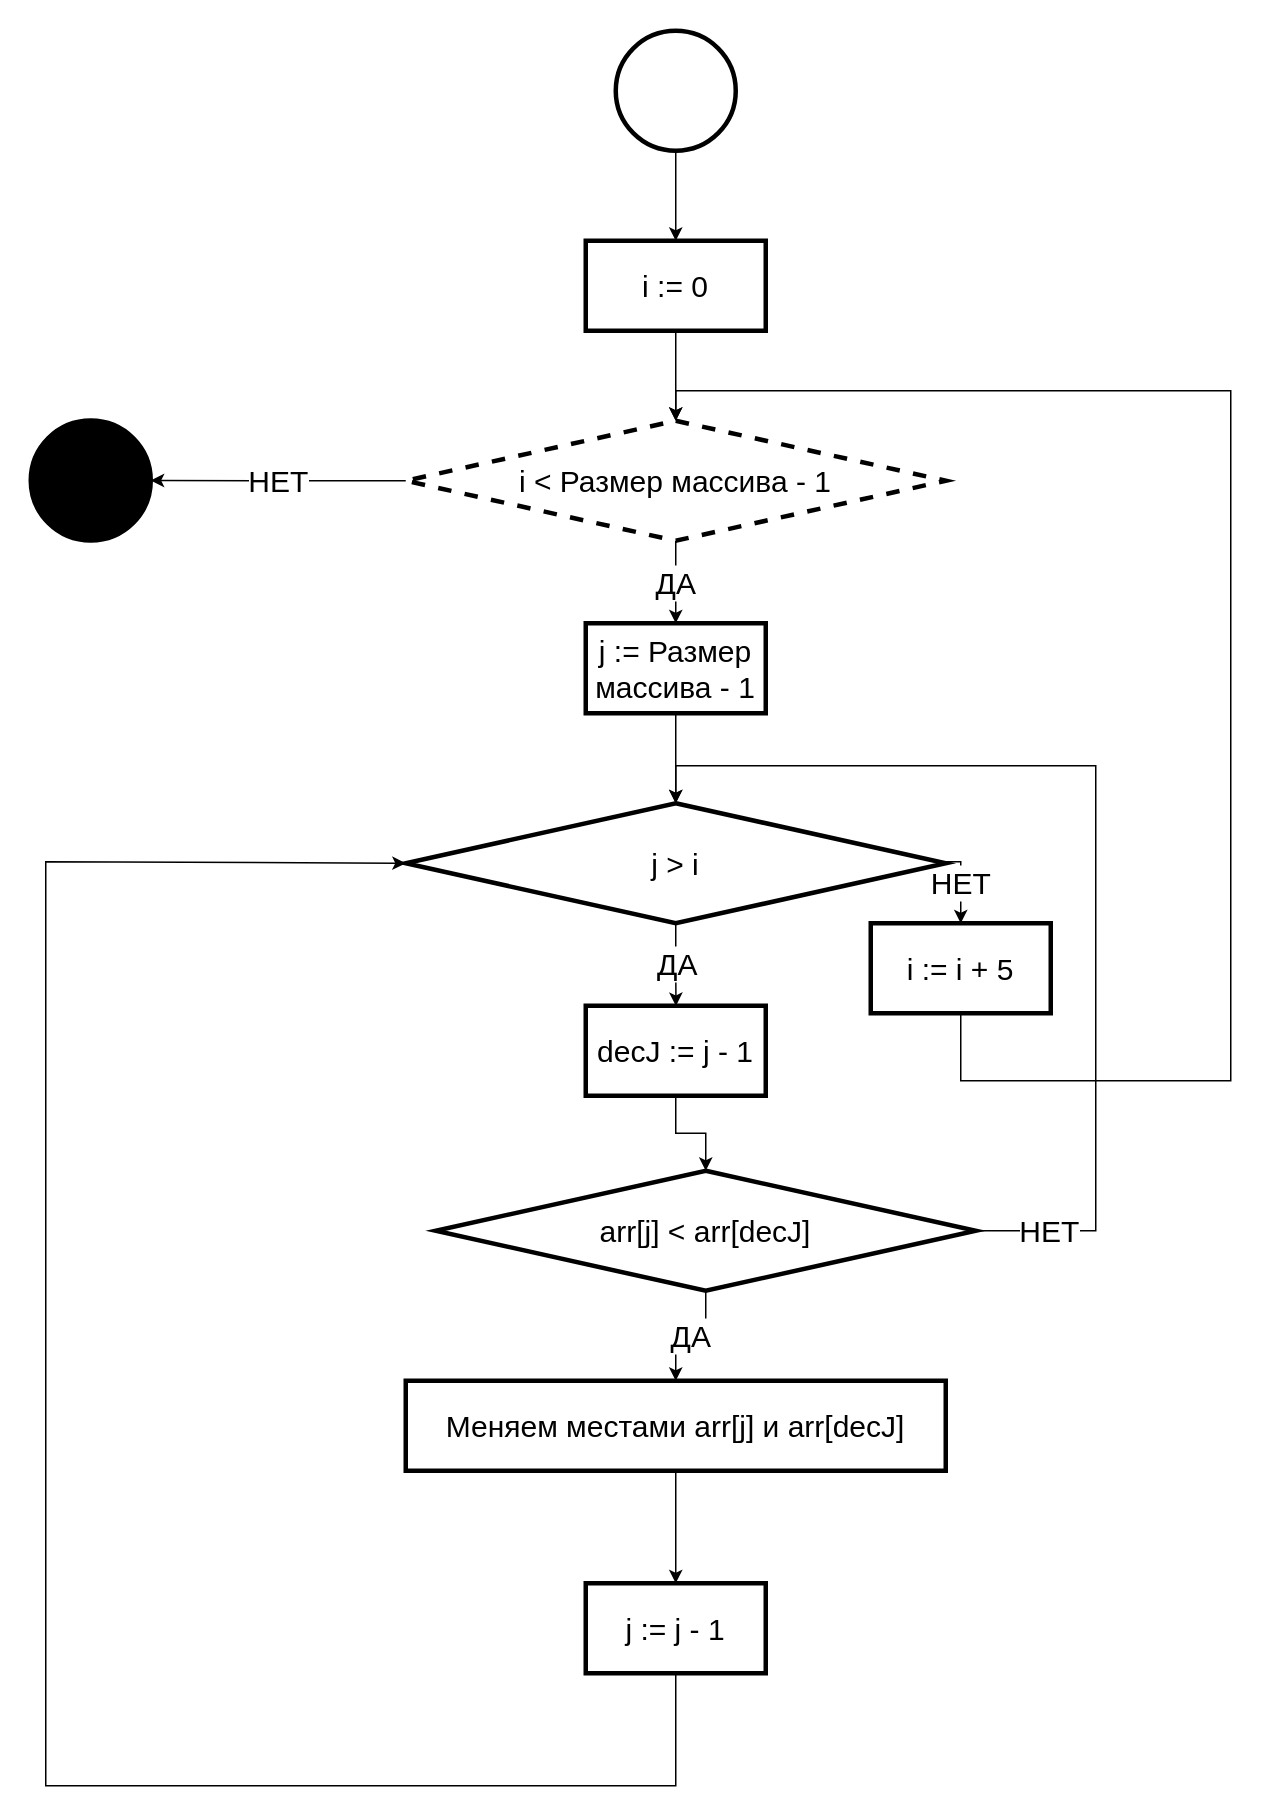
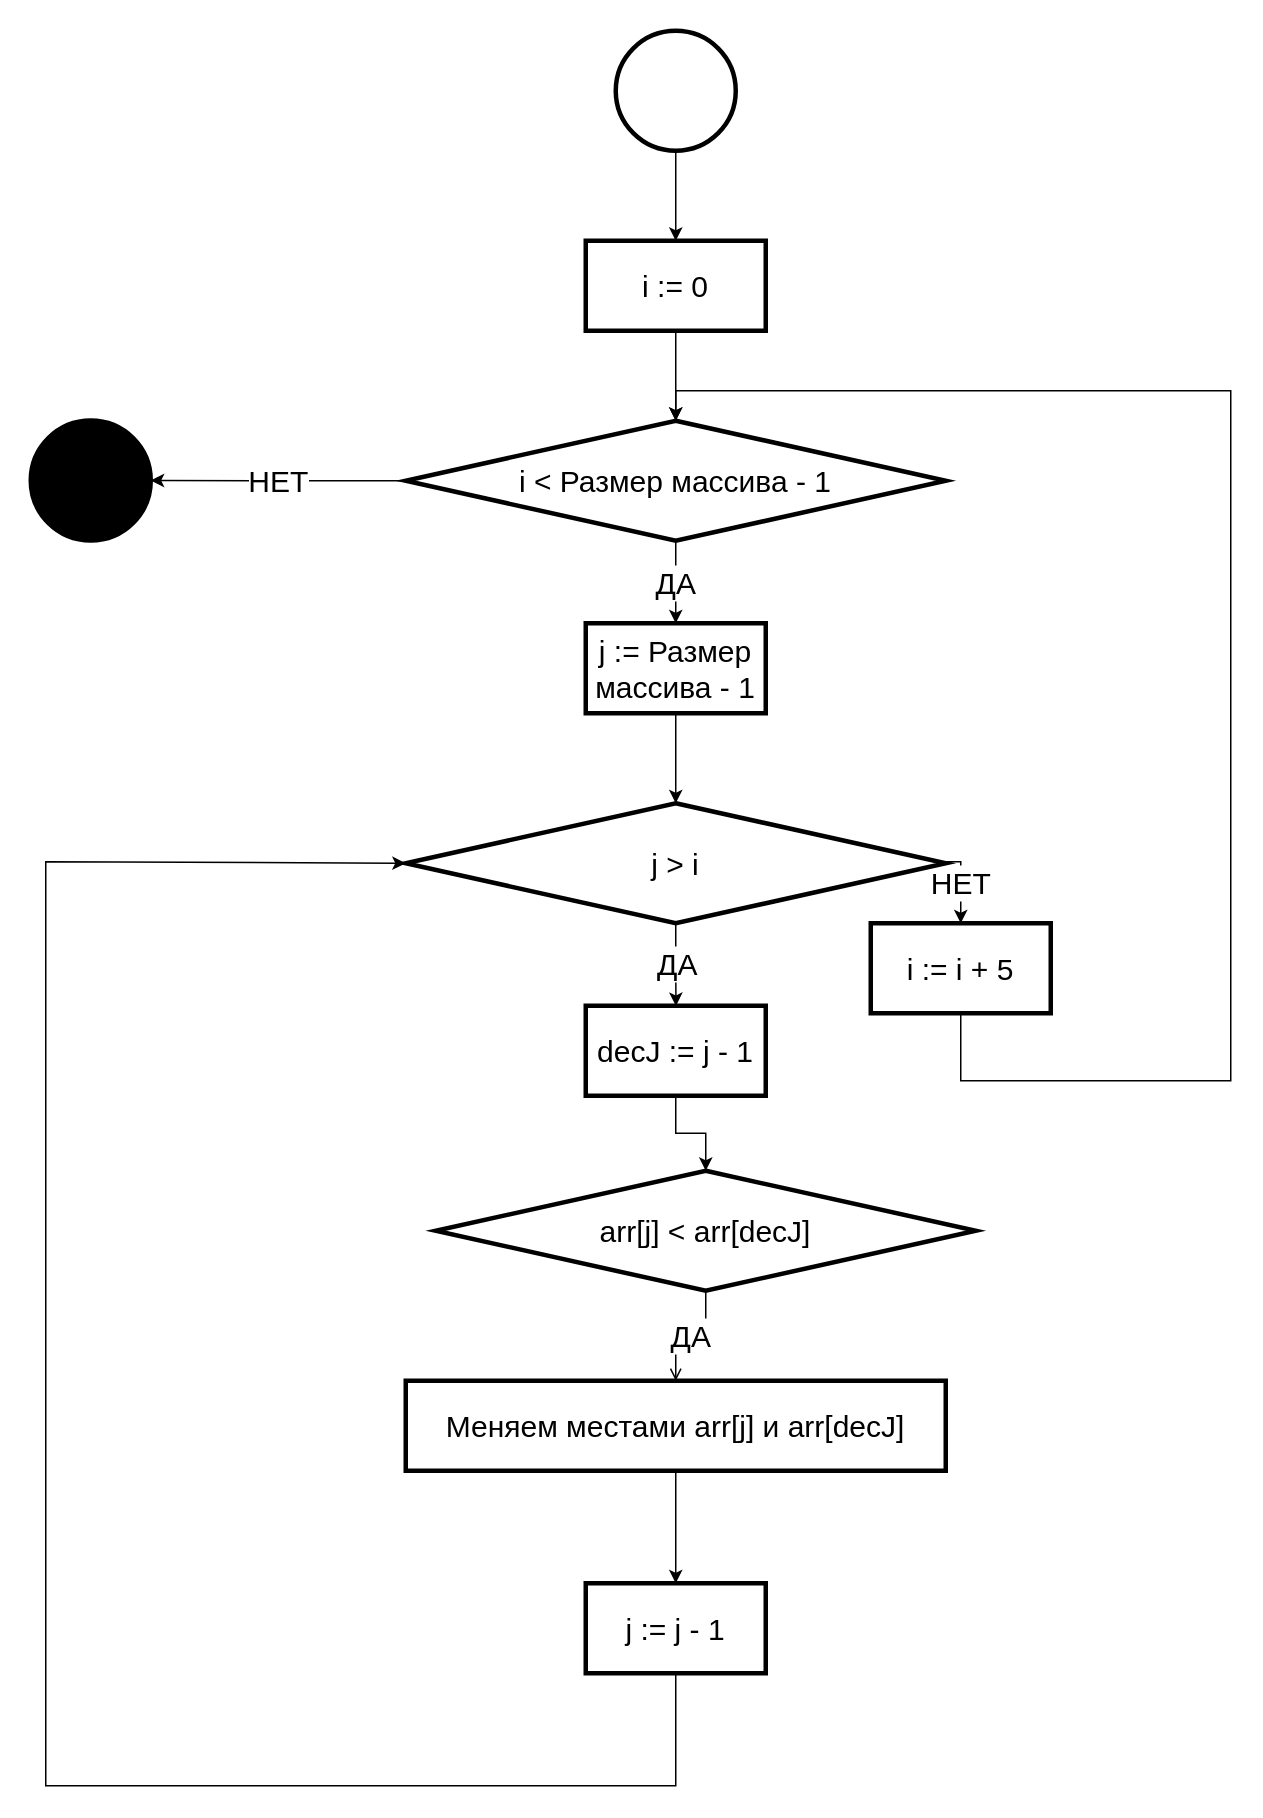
(676, 481) -> (676, 481)
(1096, 804) -> none
(676, 1369) -> (676, 1371)
